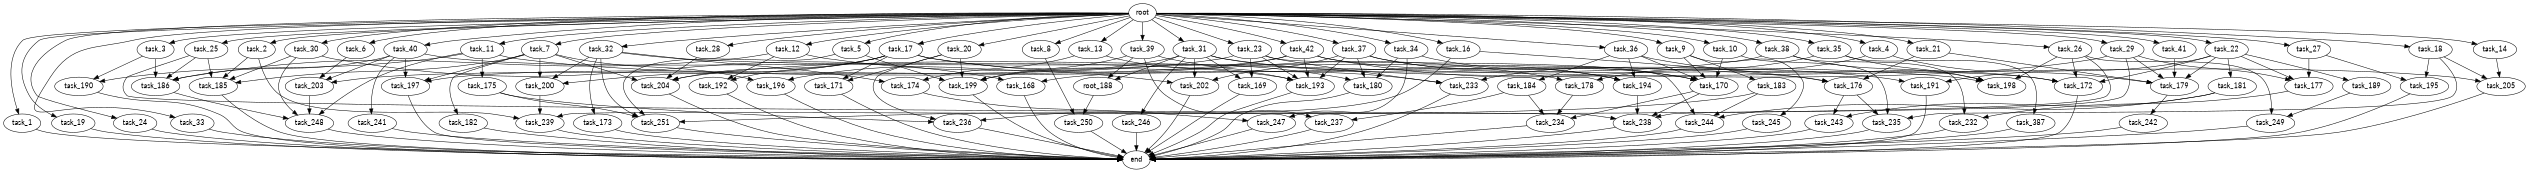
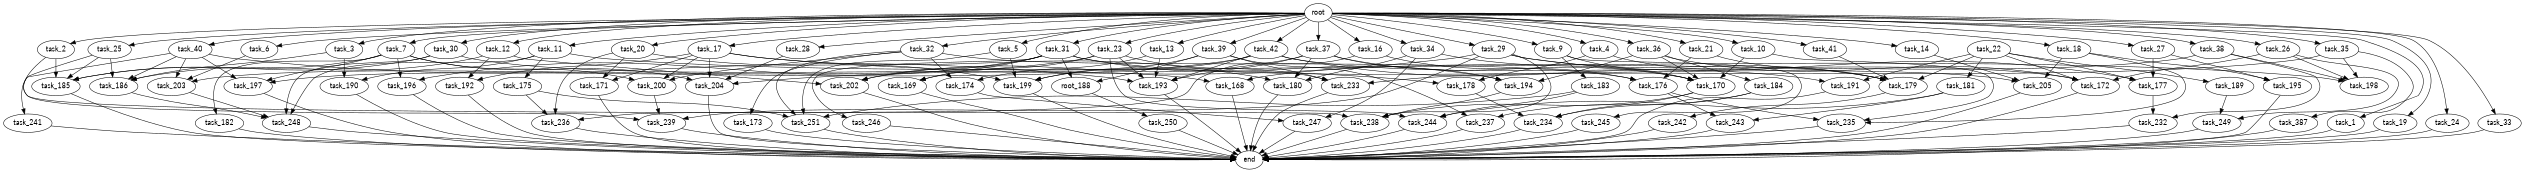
(1682, 20) -> none
(1041, 50) -> none
(1640, 113) -> (1087, 111)
